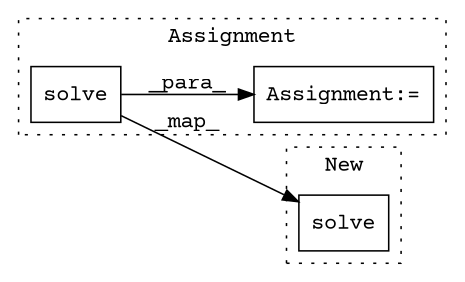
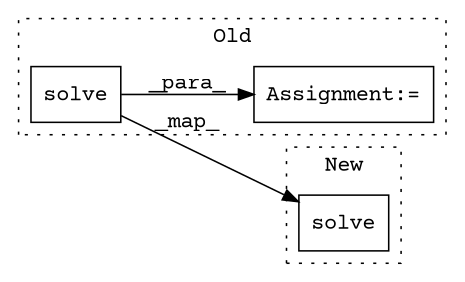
(232, 36) -> (232, 36)
